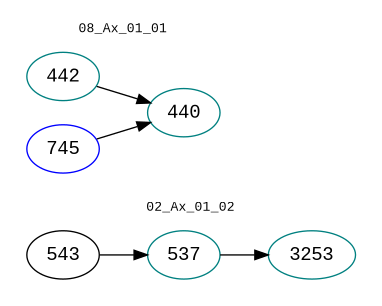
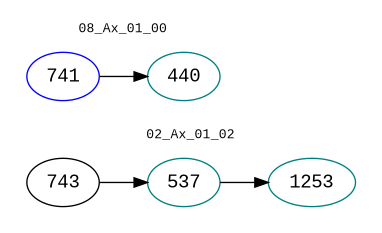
(123, 29) -> (123, 29)
(63, 76) -> none
(63, 149) -> (63, 76)
(63, 255) -> (63, 182)
(312, 255) -> (312, 182)
